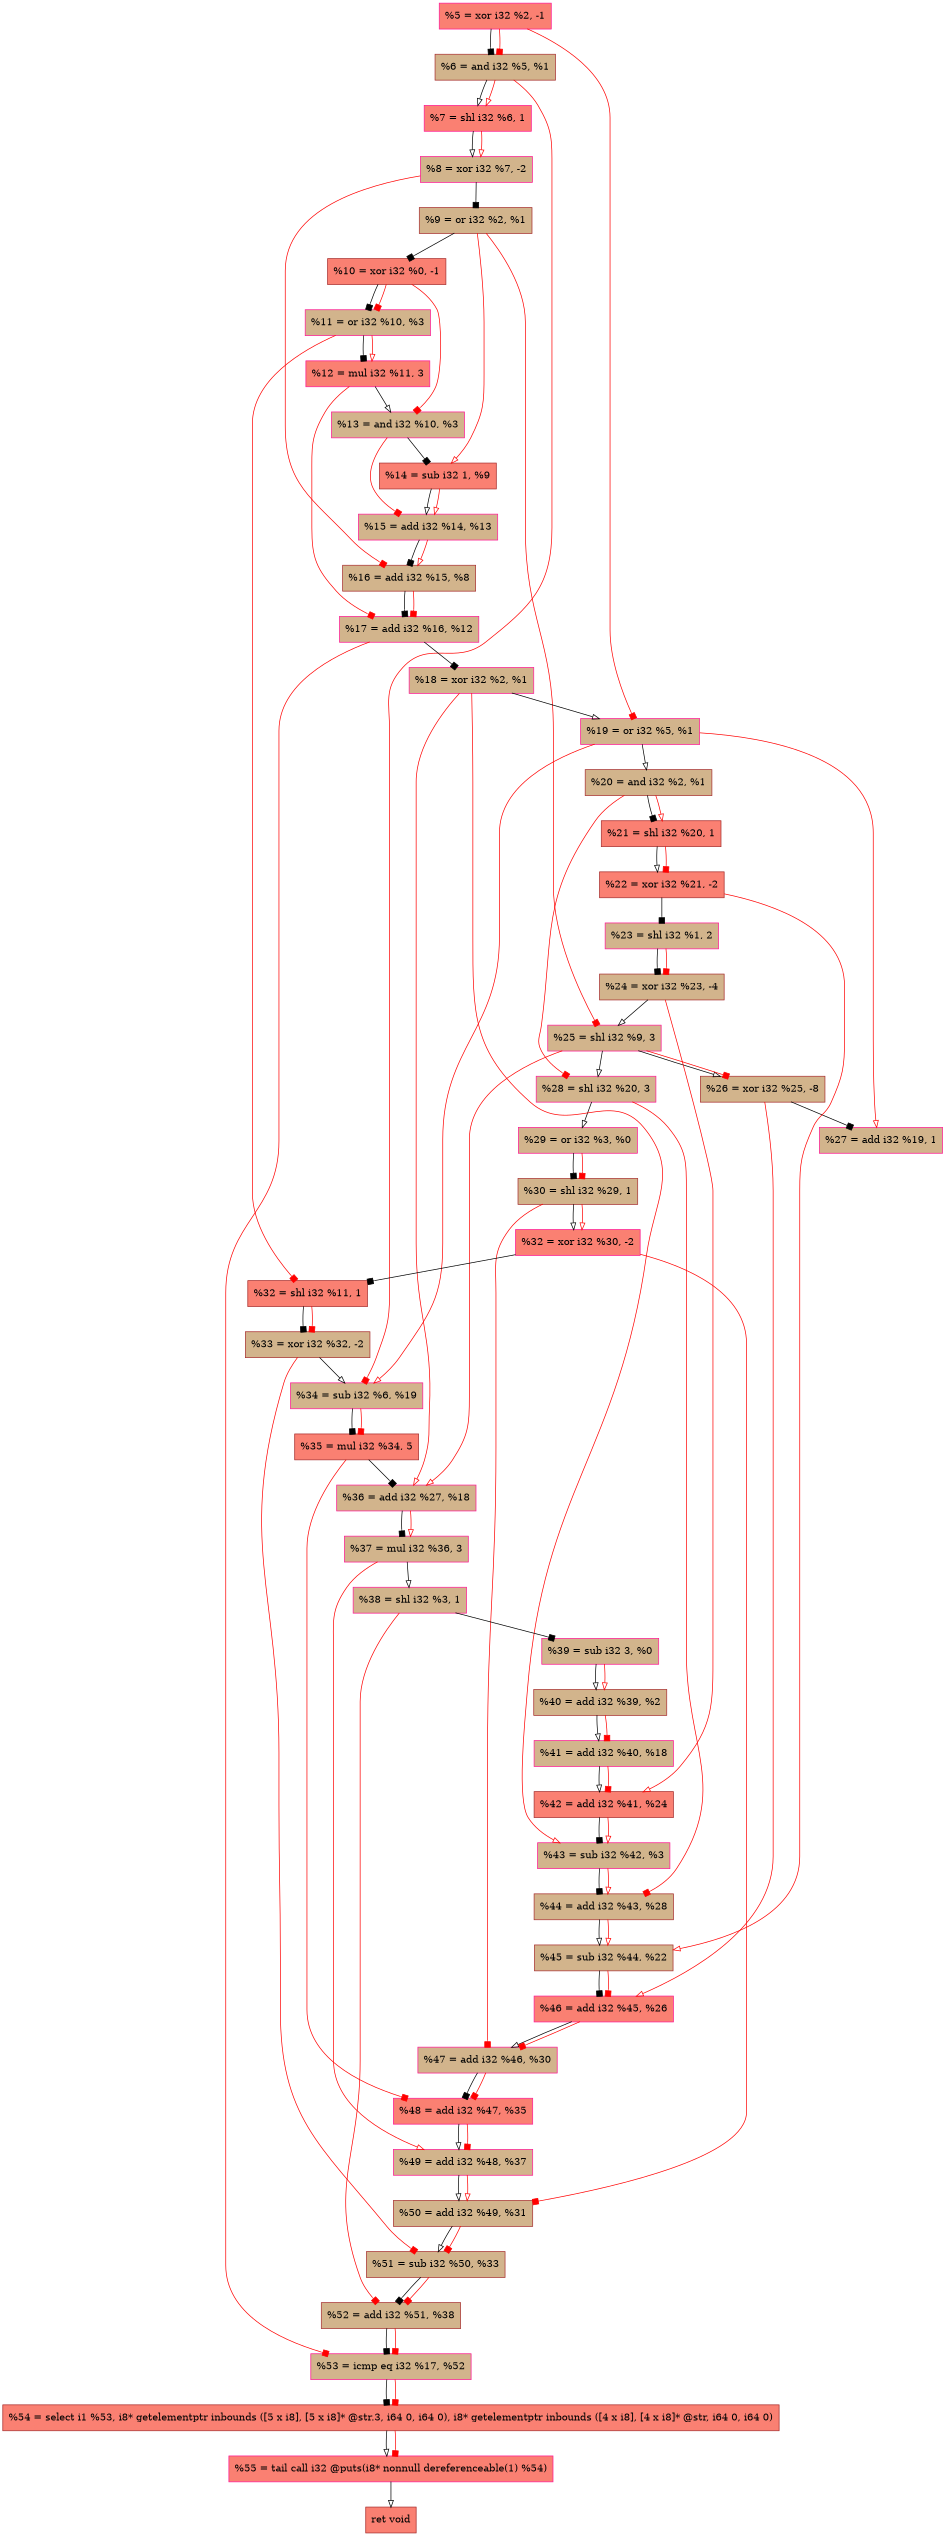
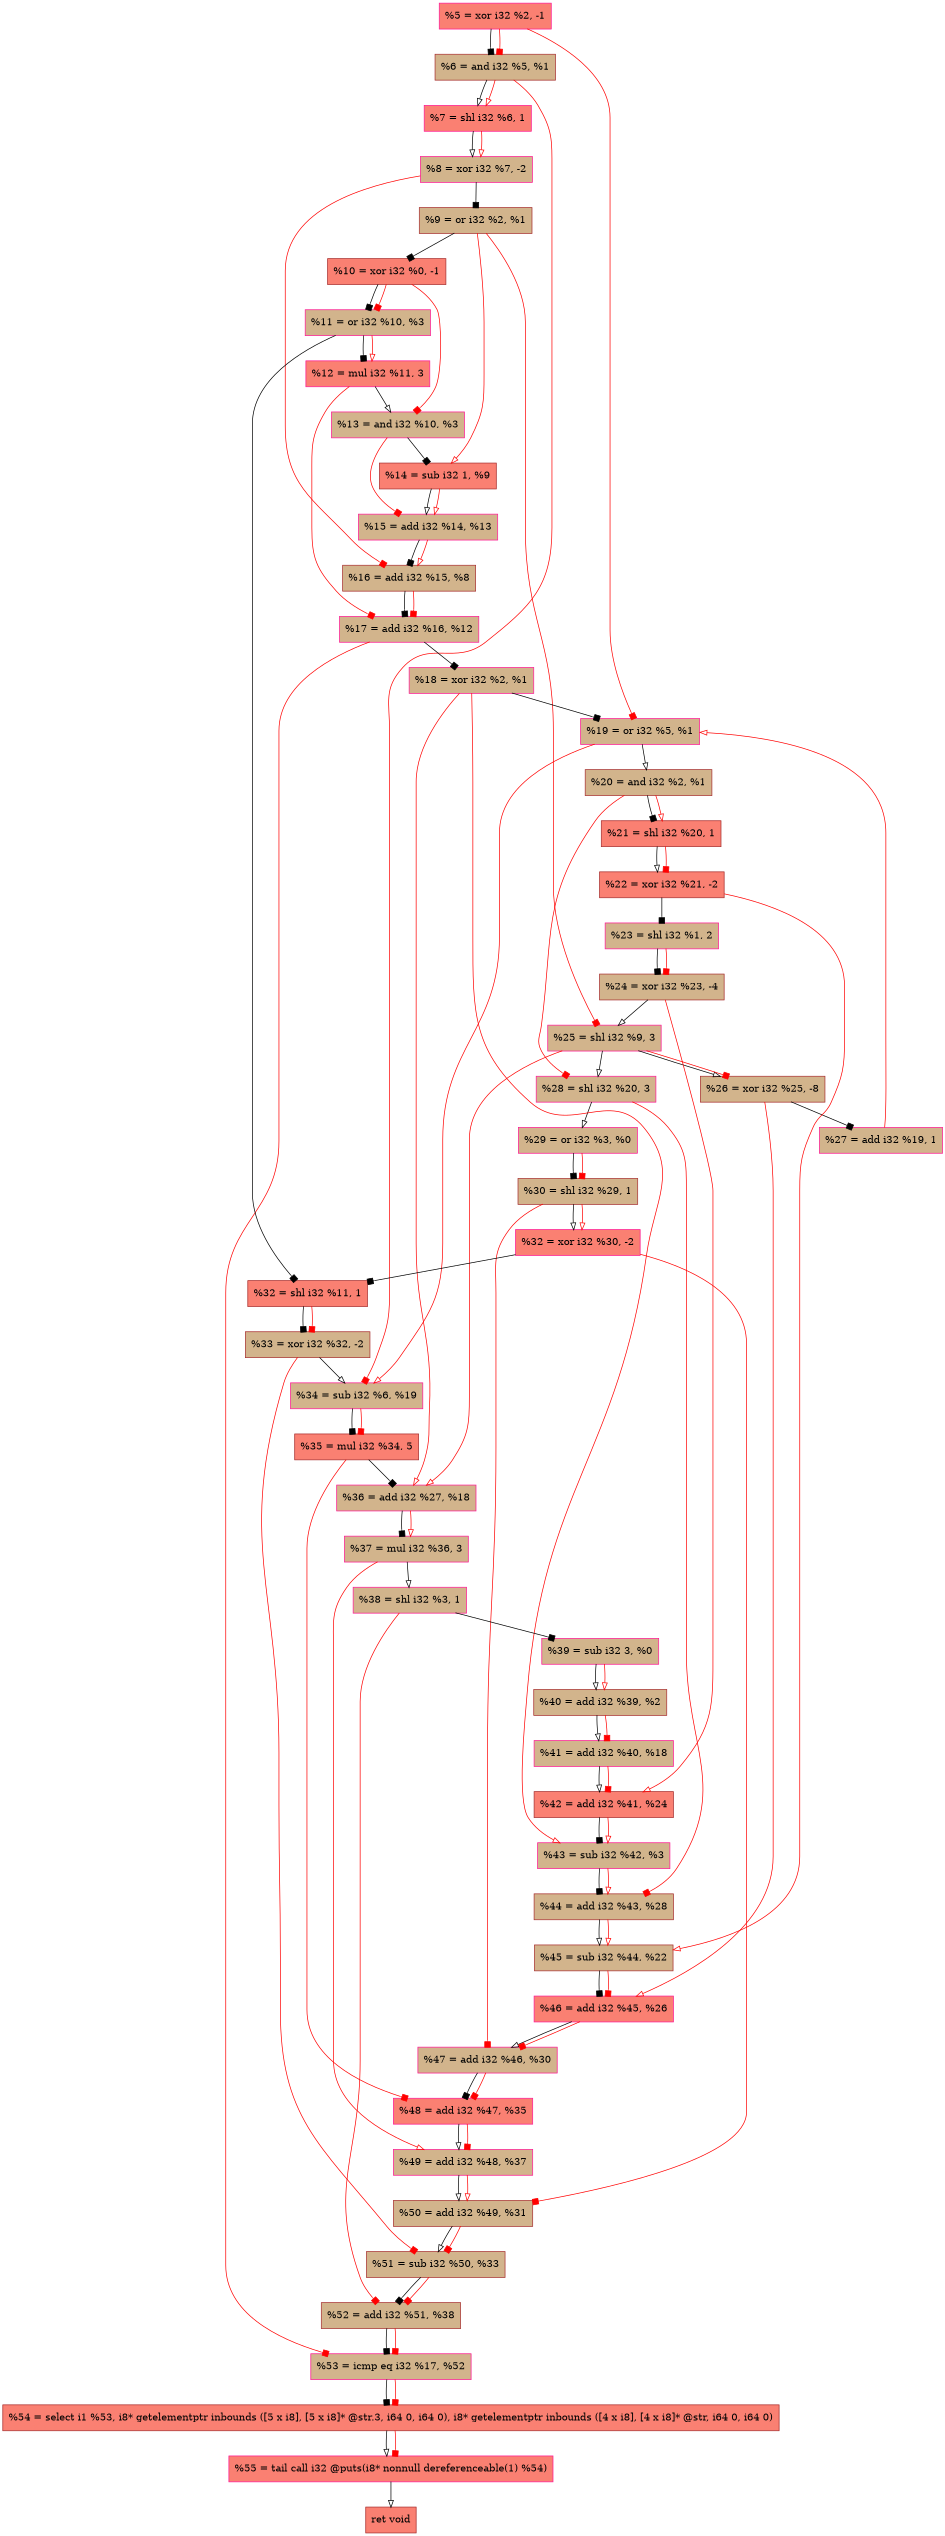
(546, 703) -> (546, 703)
(252, 791) -> (252, 791)
(873, 867) -> (886, 868)
